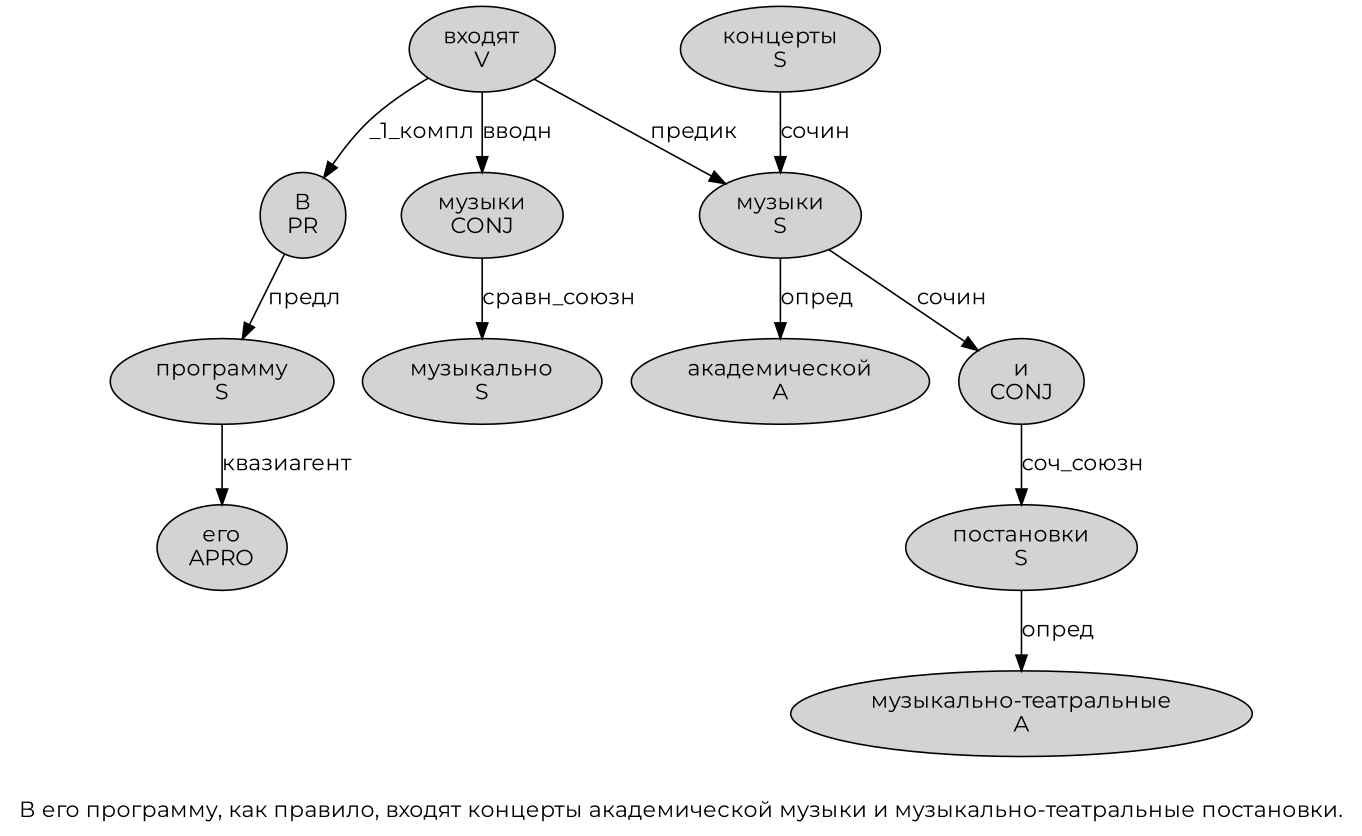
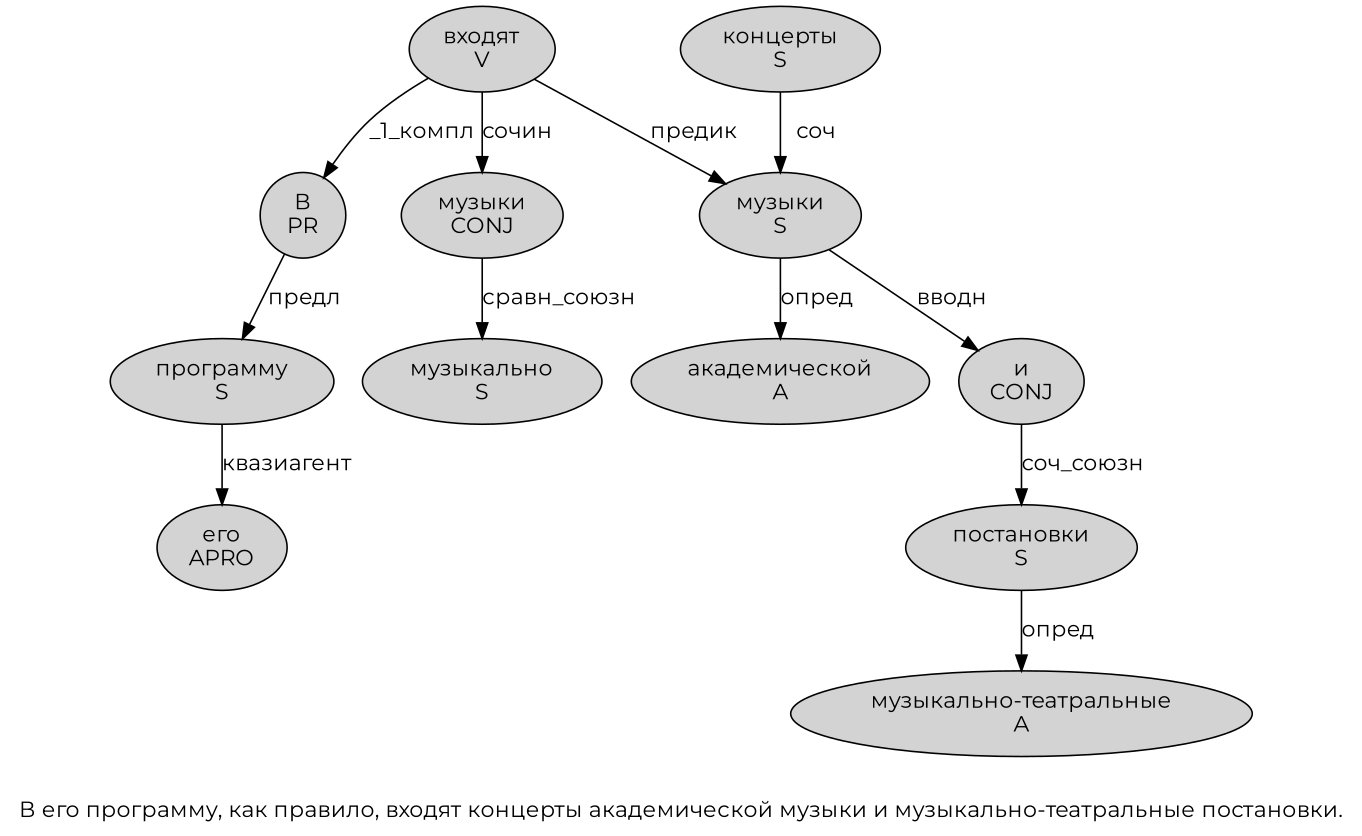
(518, 132) -> (518, 132)
(816, 132) -> (816, 132)
(952, 298) -> (952, 298)
